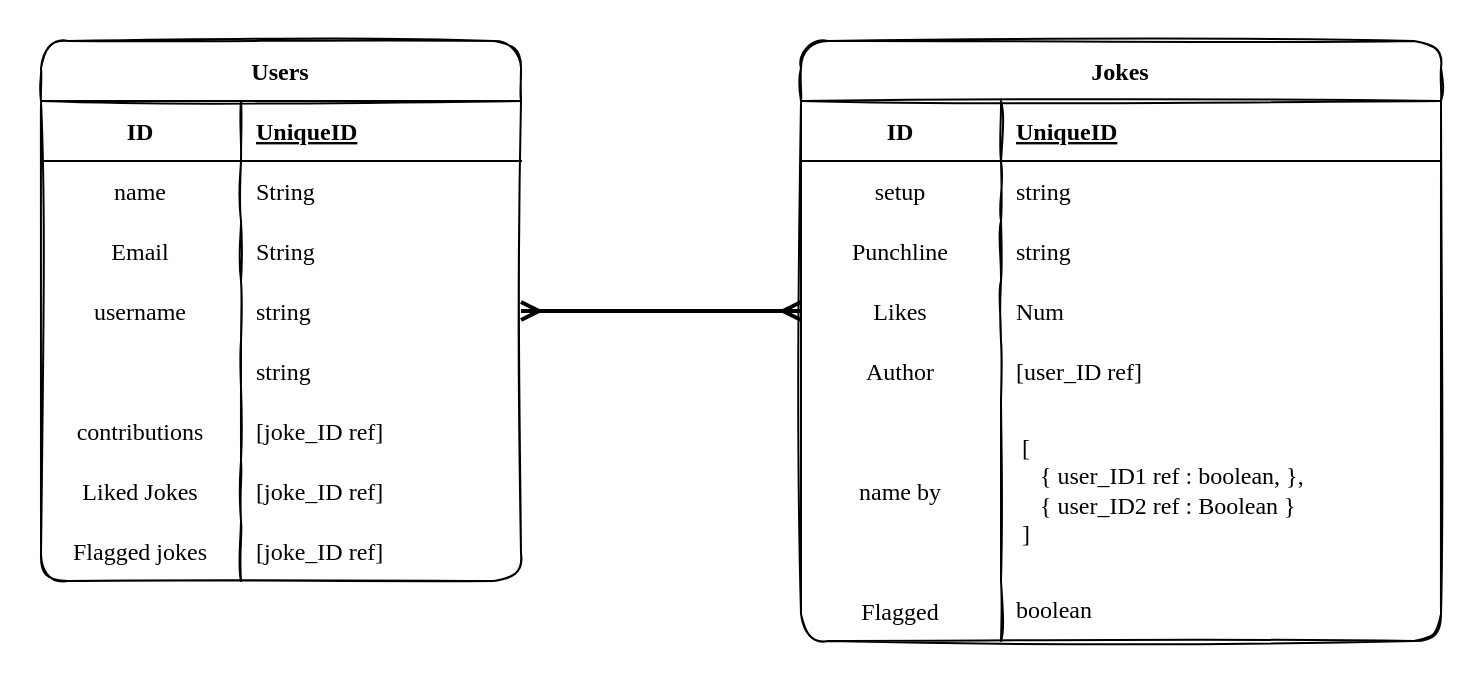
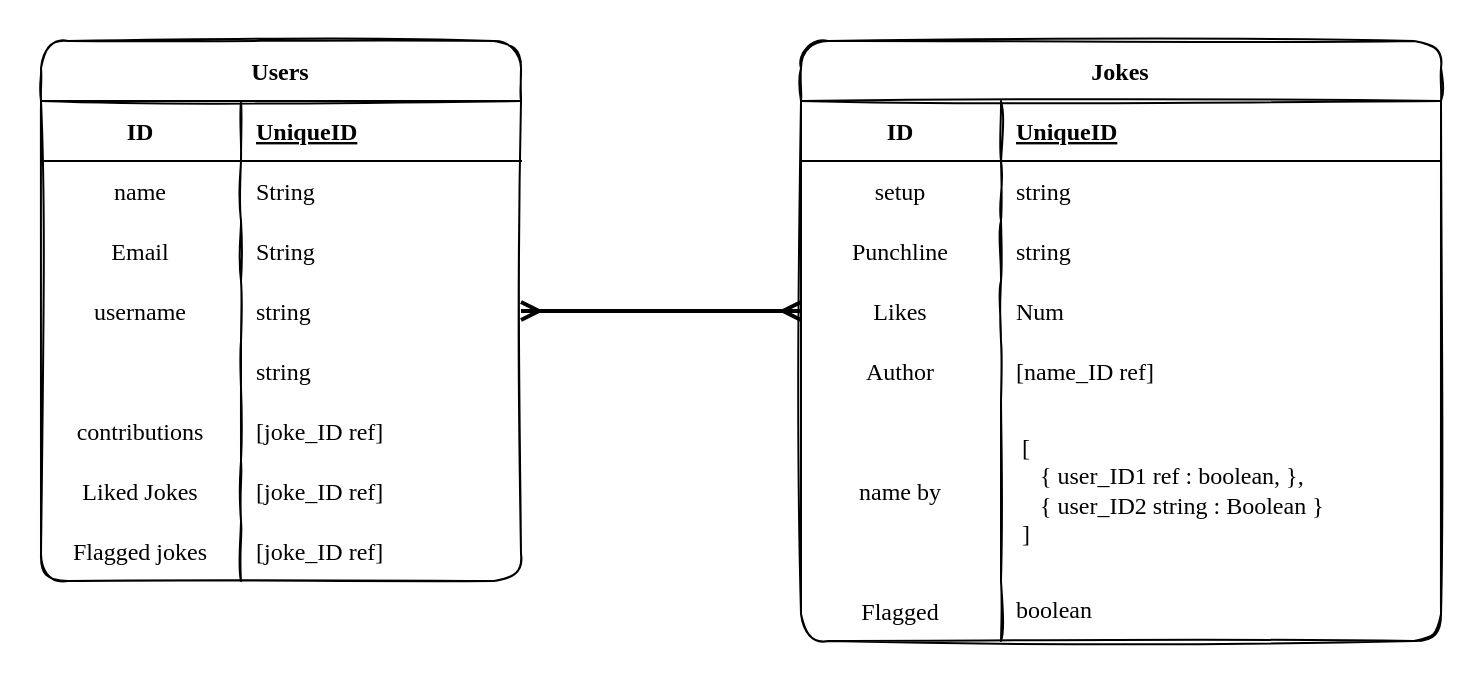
(1100, 372) -> (1100, 372)
(1177, 491) -> (1190, 491)
